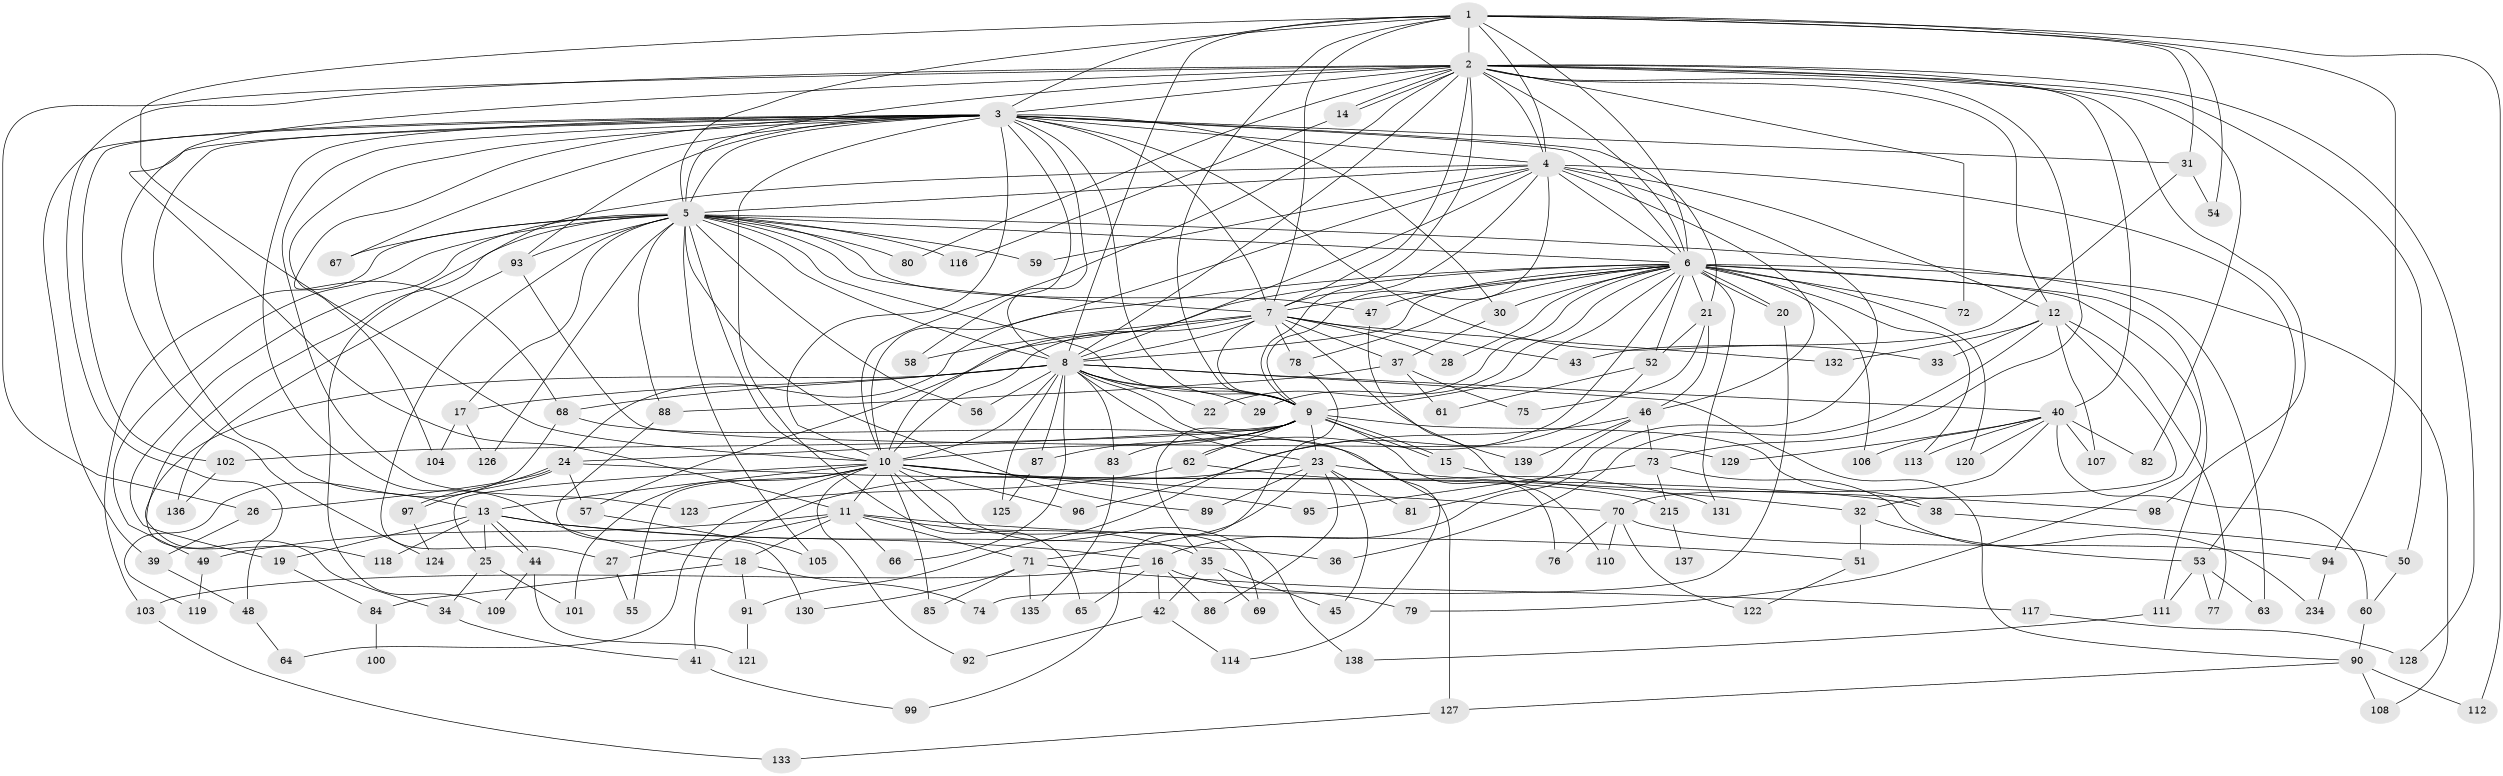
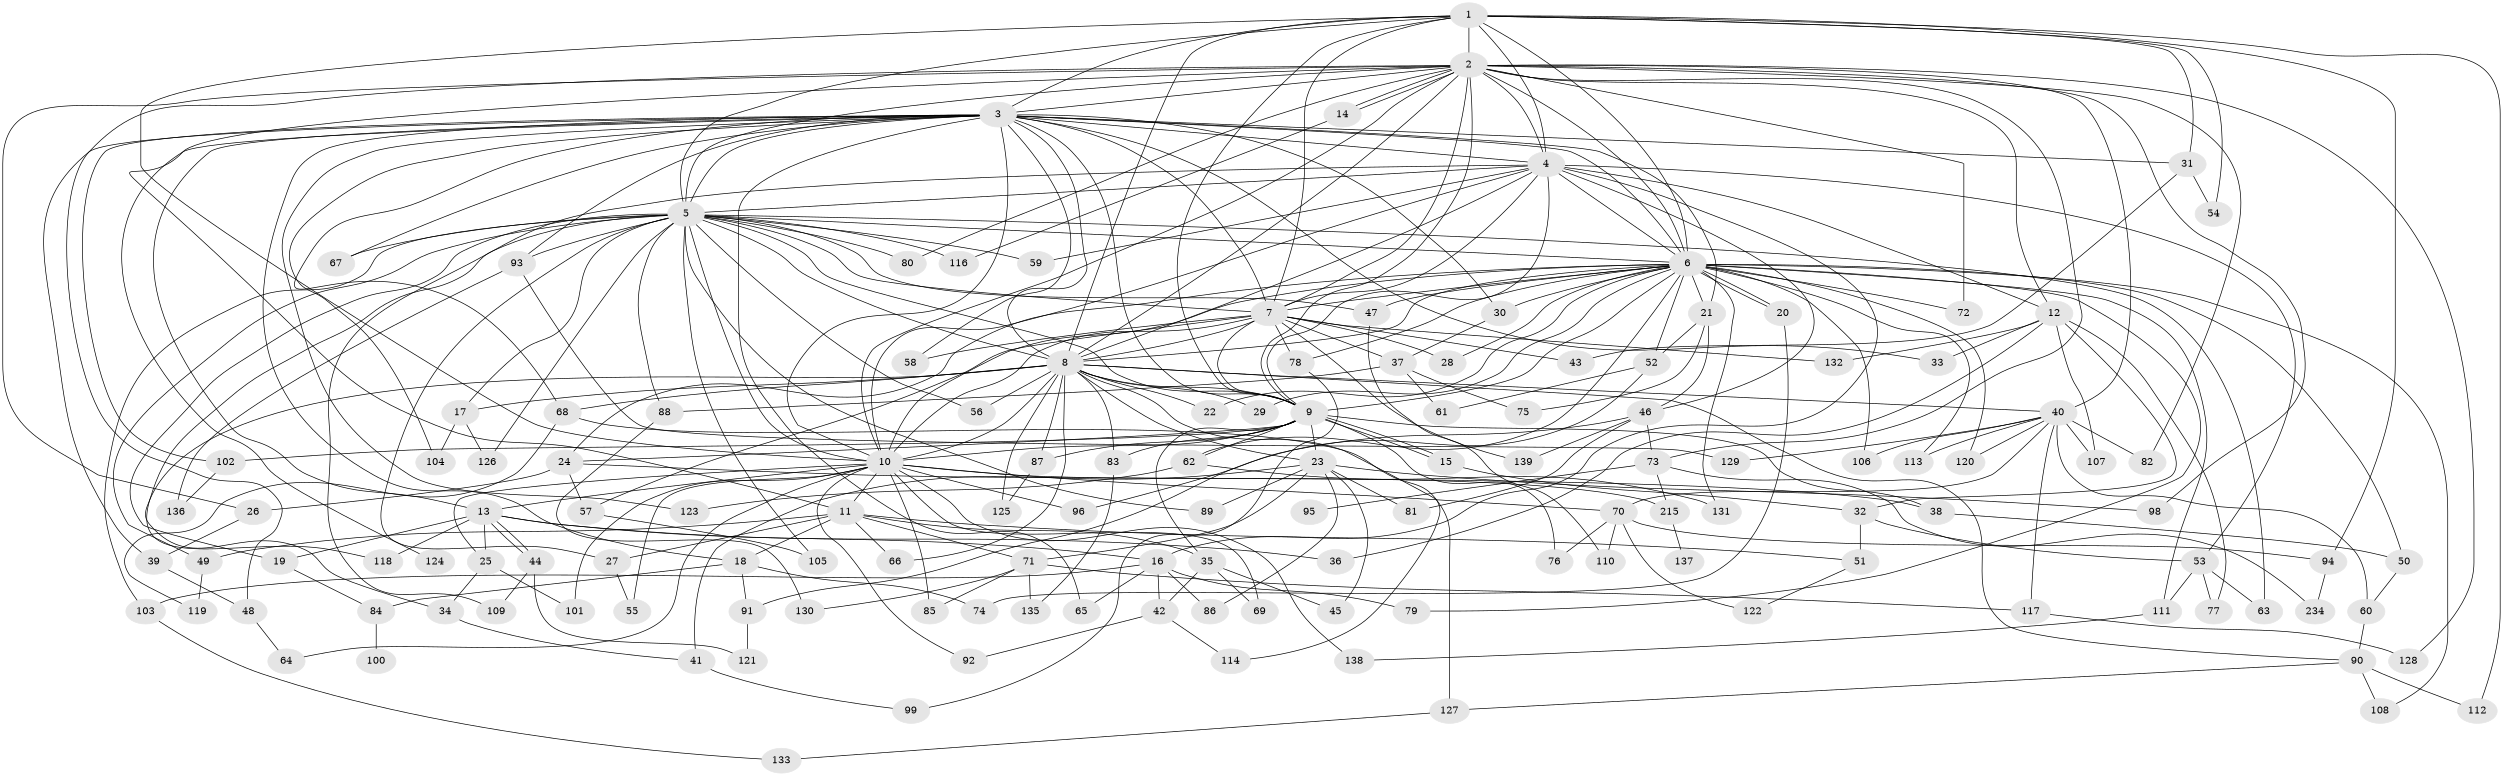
(2120, 92) -> (2154, 297)
(1127, 487) -> none
none -> (2038, 511)
(408, 512) -> none
